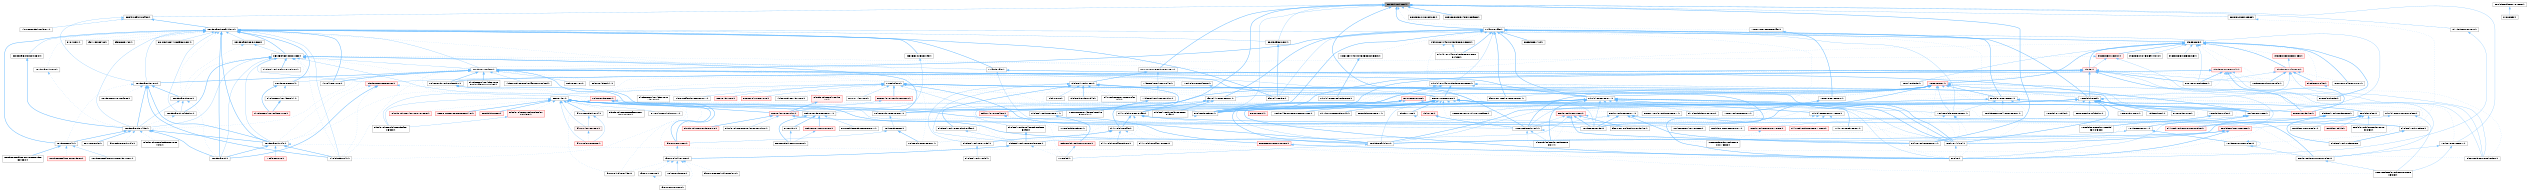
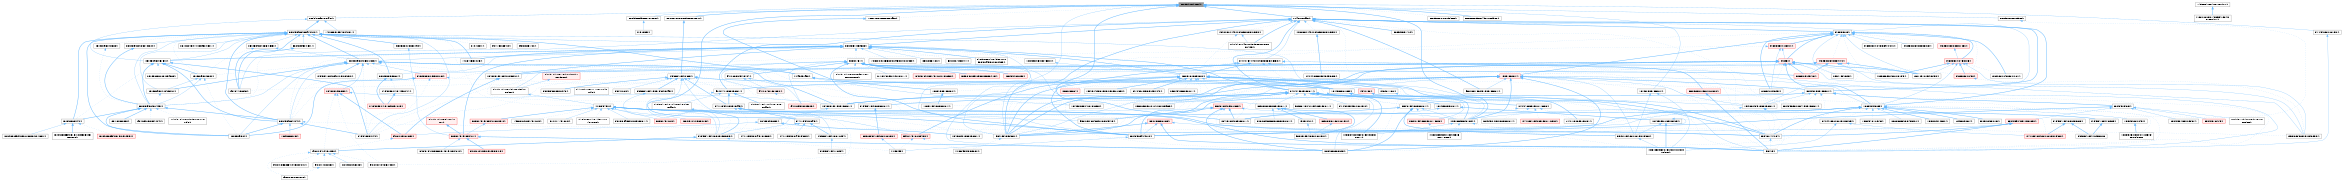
(1317, 8) -> (902, 7)
(388, 63) -> (575, 54)
(1158, 84) -> none
(688, 89) -> (557, 99)
none -> (1666, 137)
